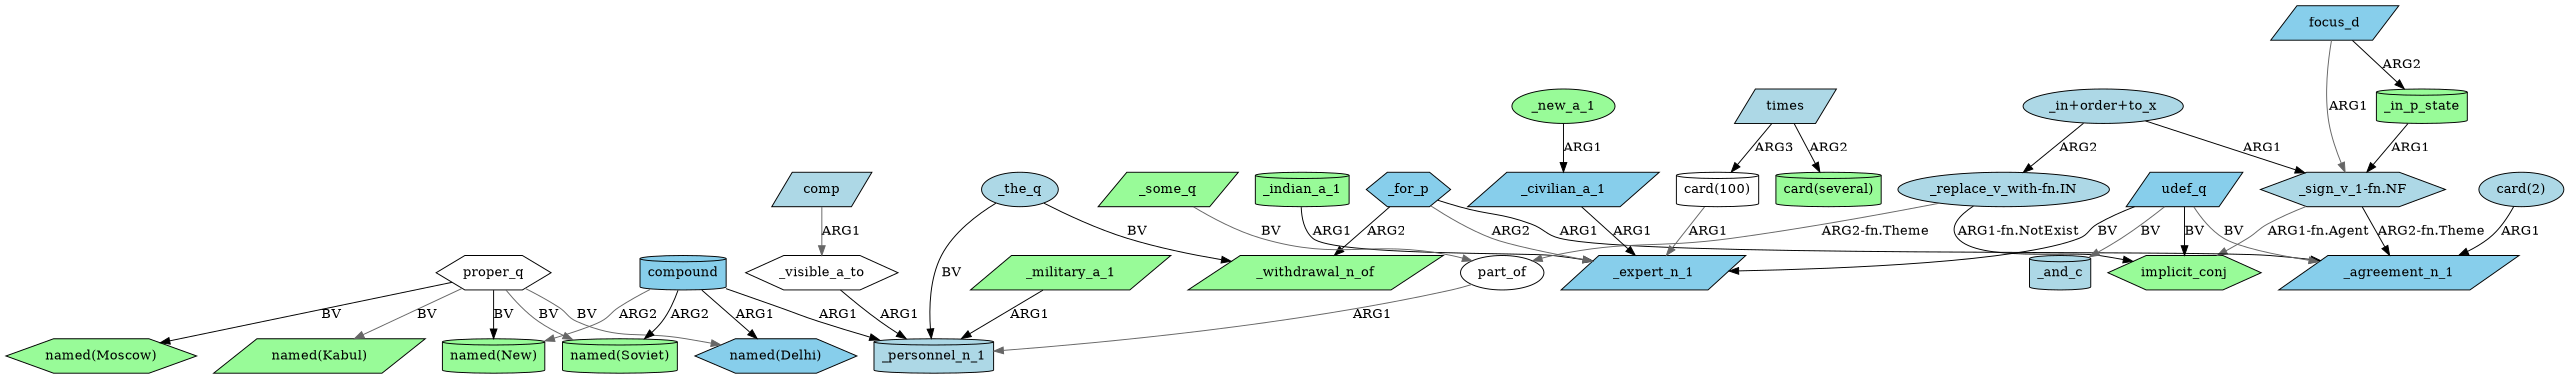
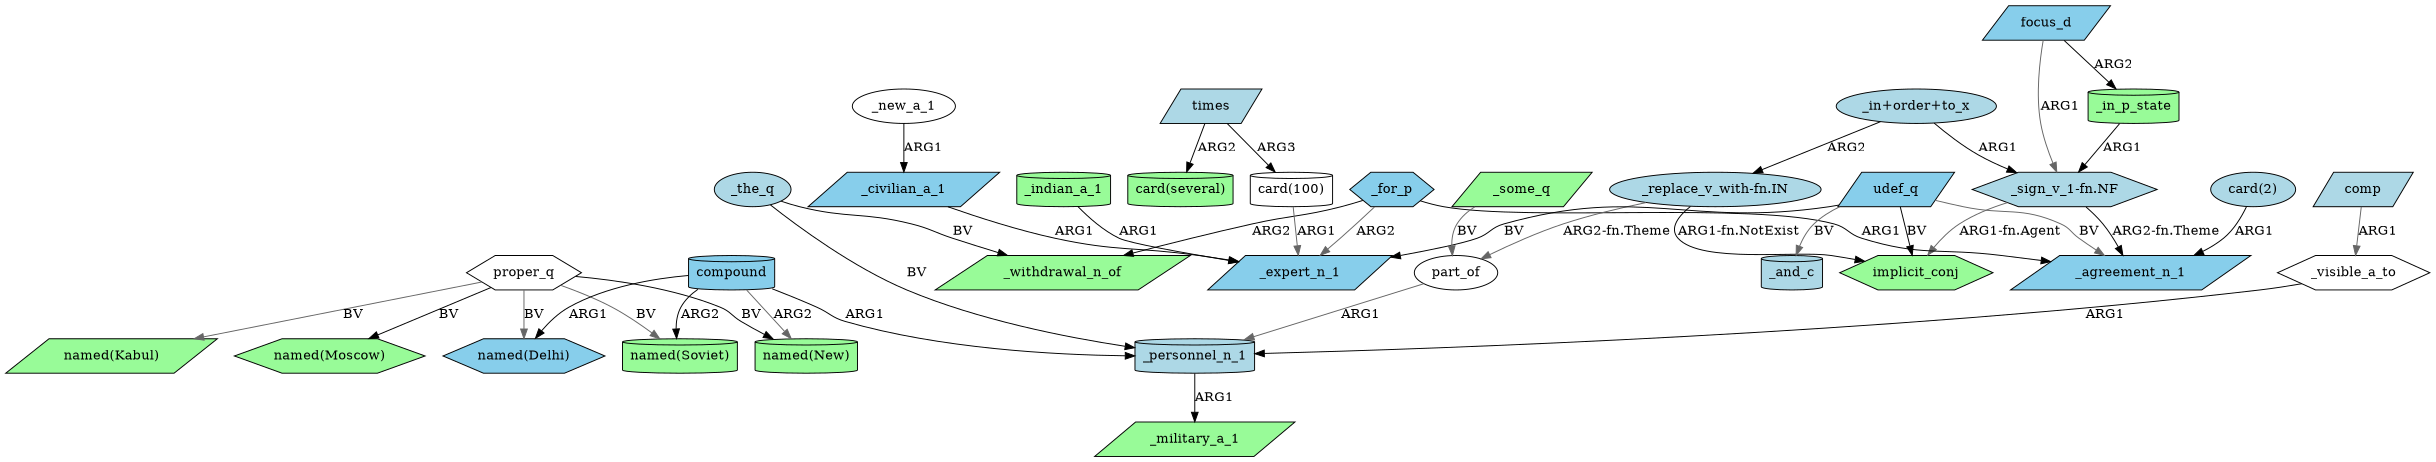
(1563, 106) -> (904, 106)
(1006, 312) -> (1195, 393)
